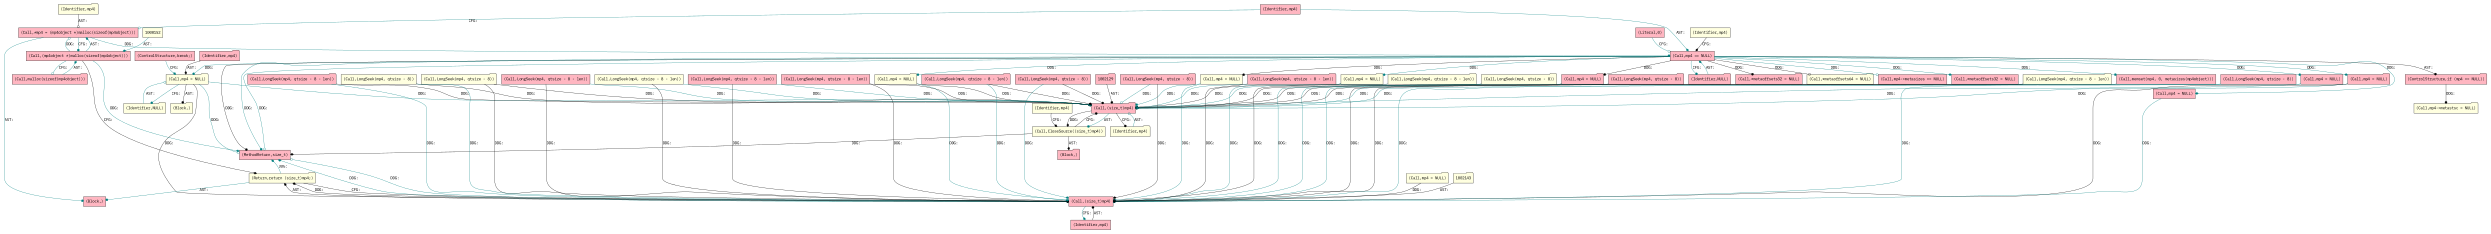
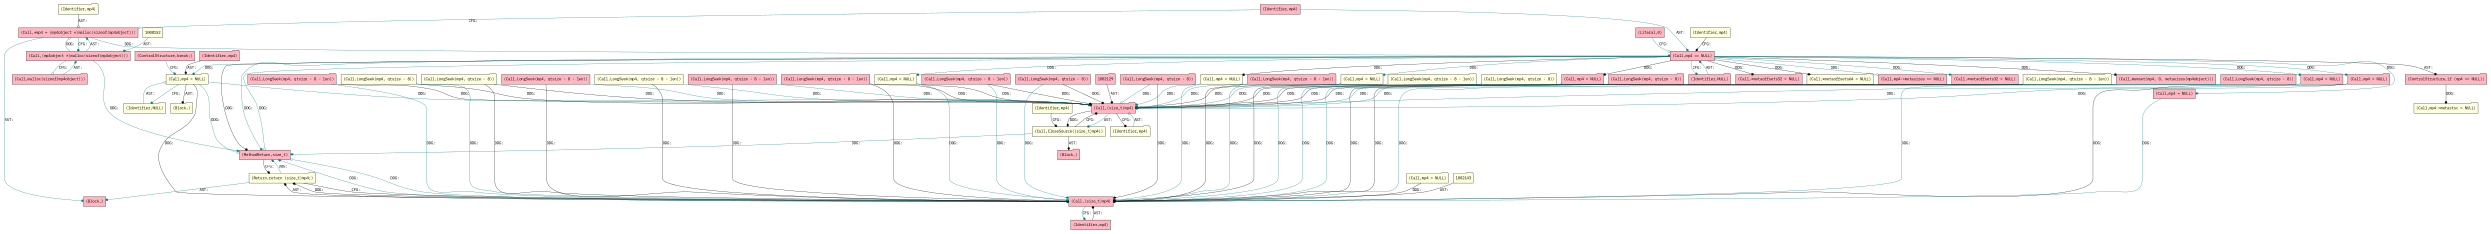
(1914, 64) -> (1914, 64)
(1761, 67) -> (1761, 67)
(144, 145) -> (264, 166)
(681, 147) -> (681, 147)
